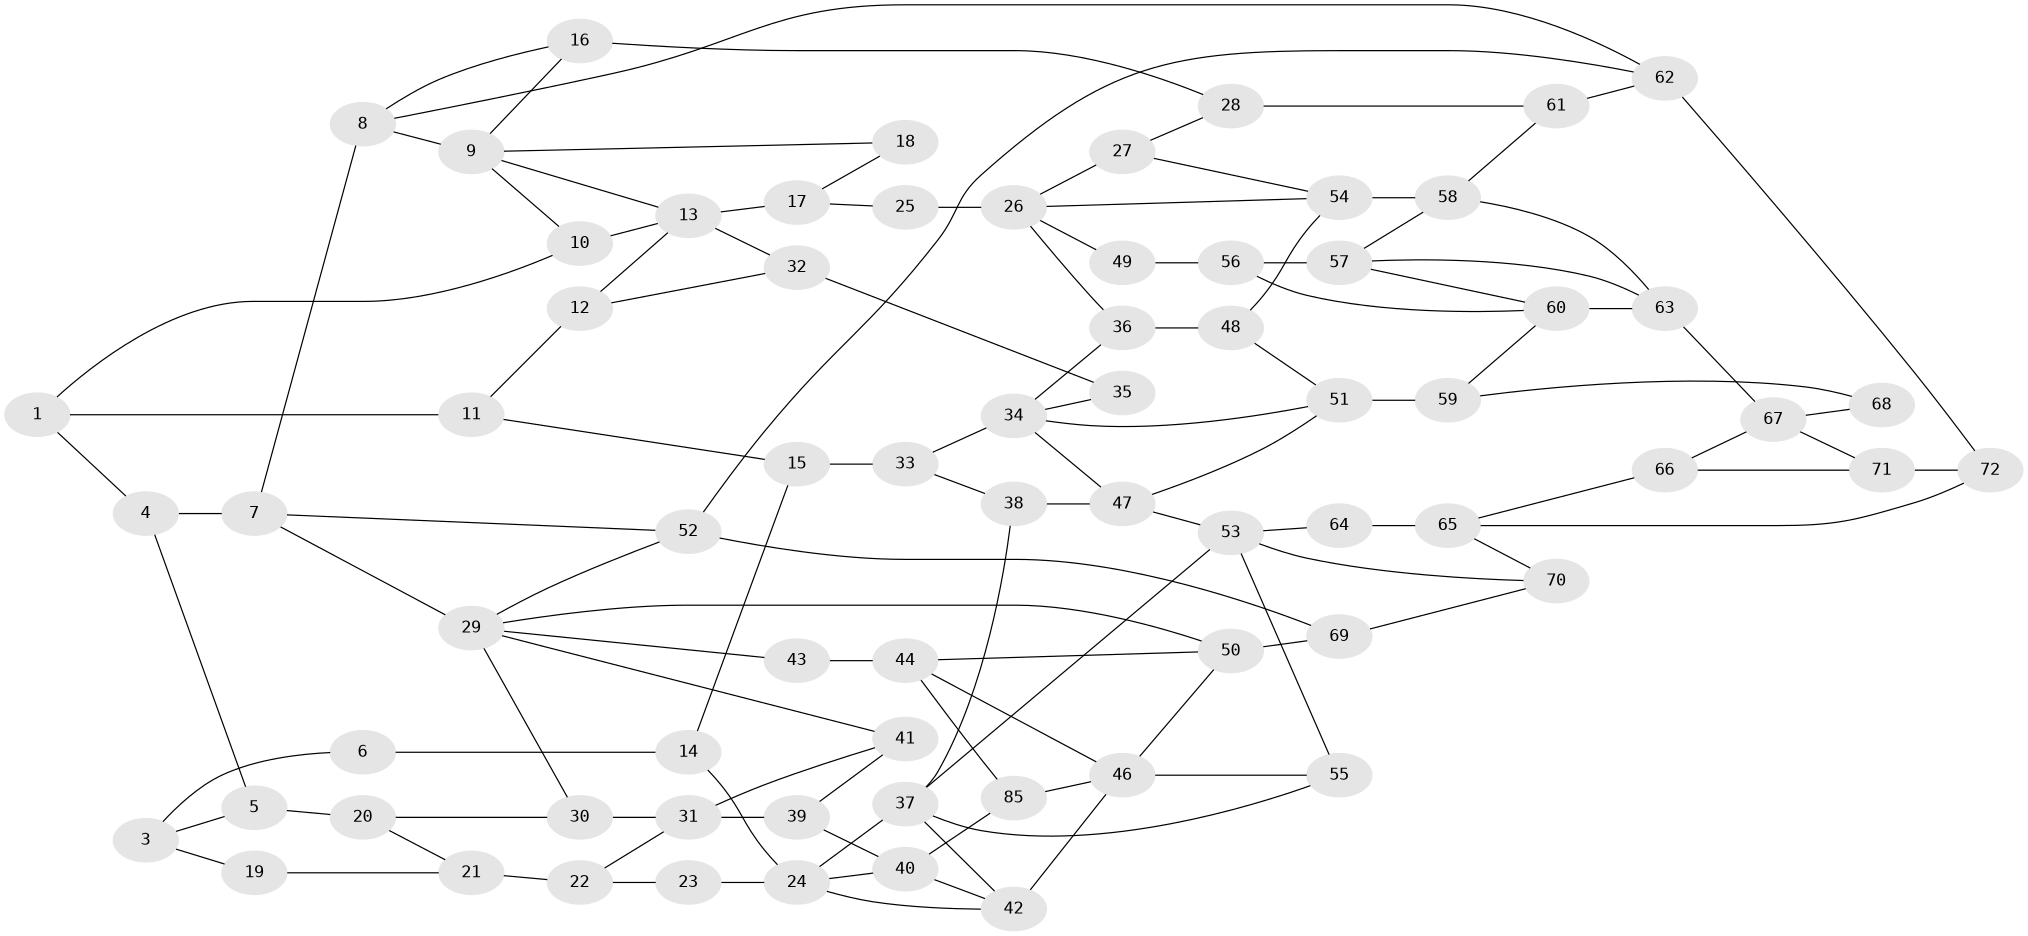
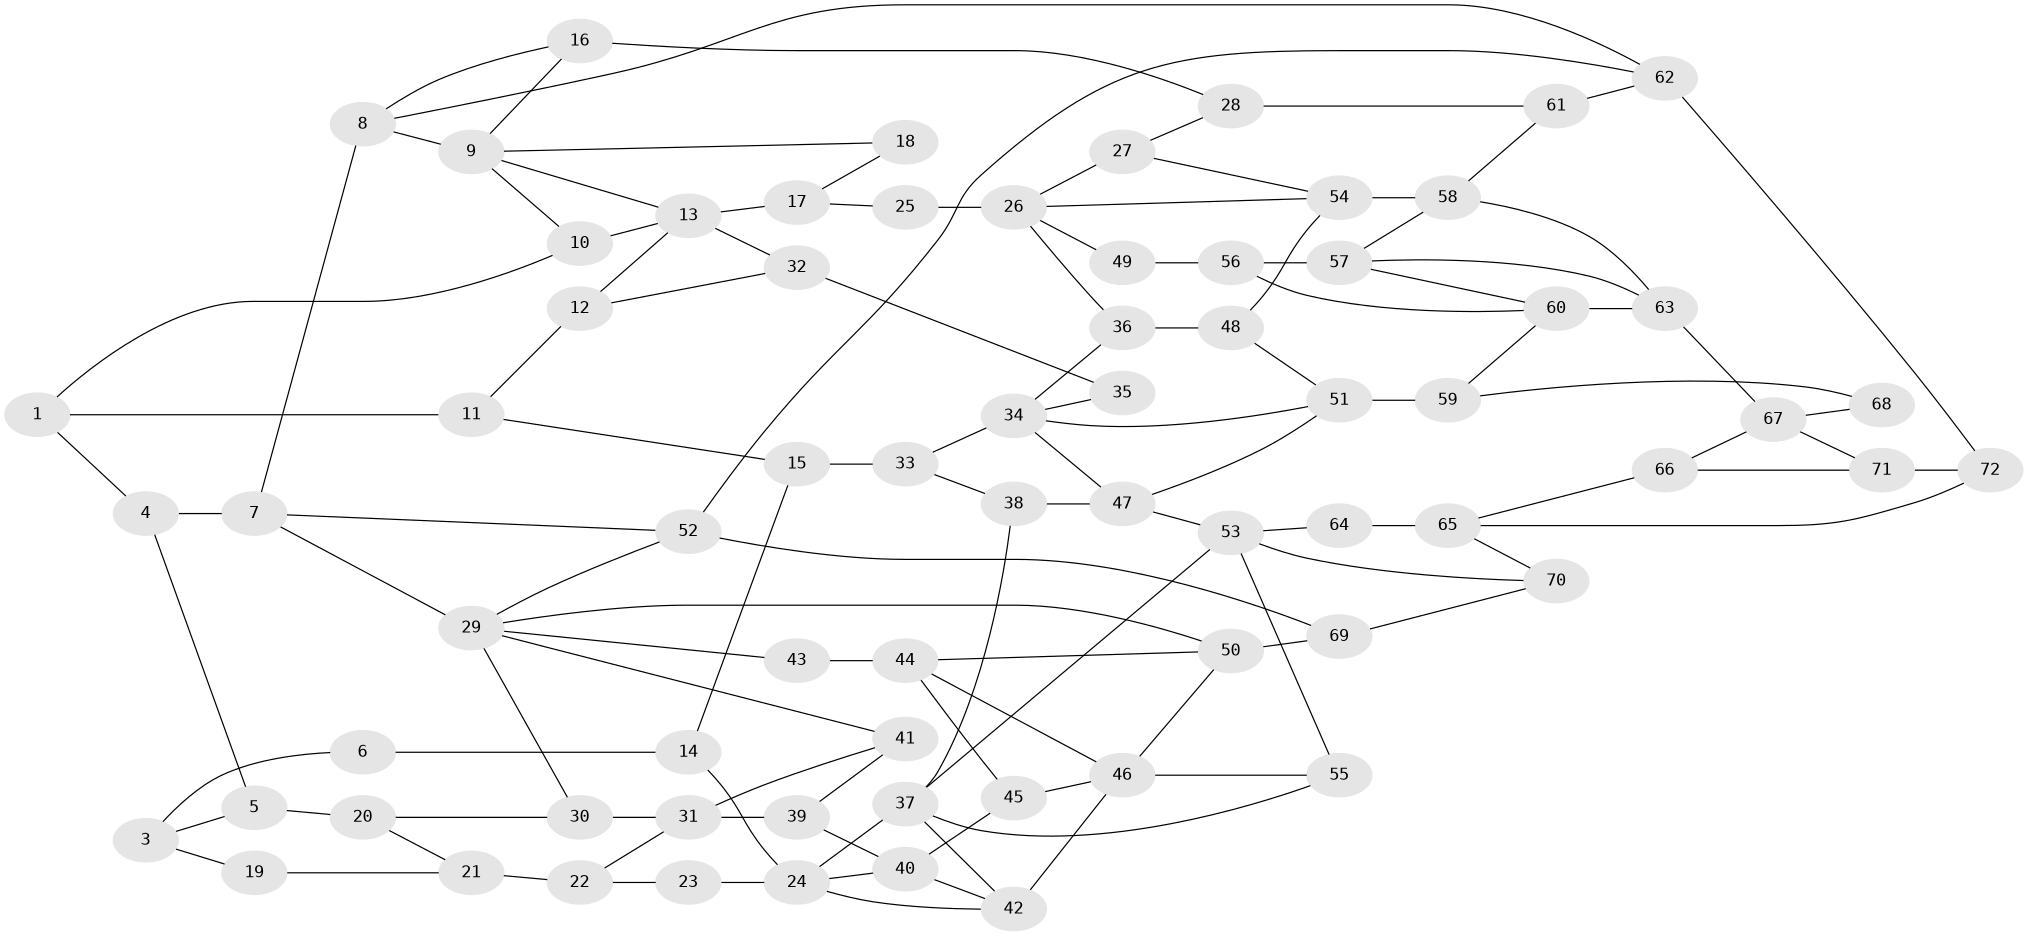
(1014, 798) -> (1014, 798)
